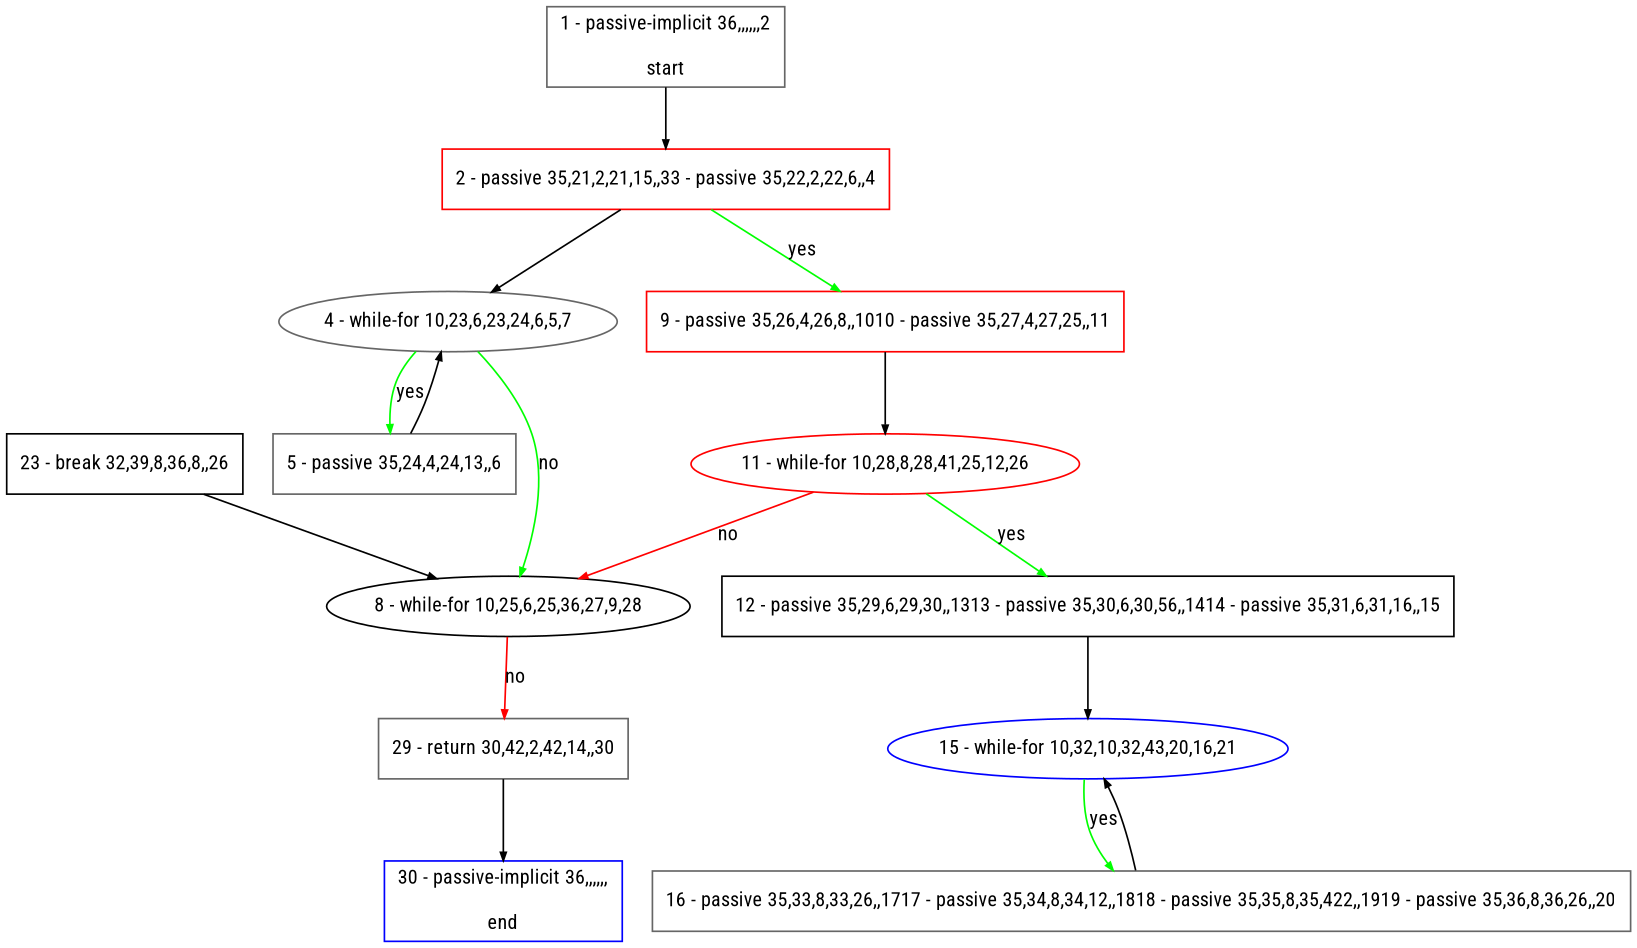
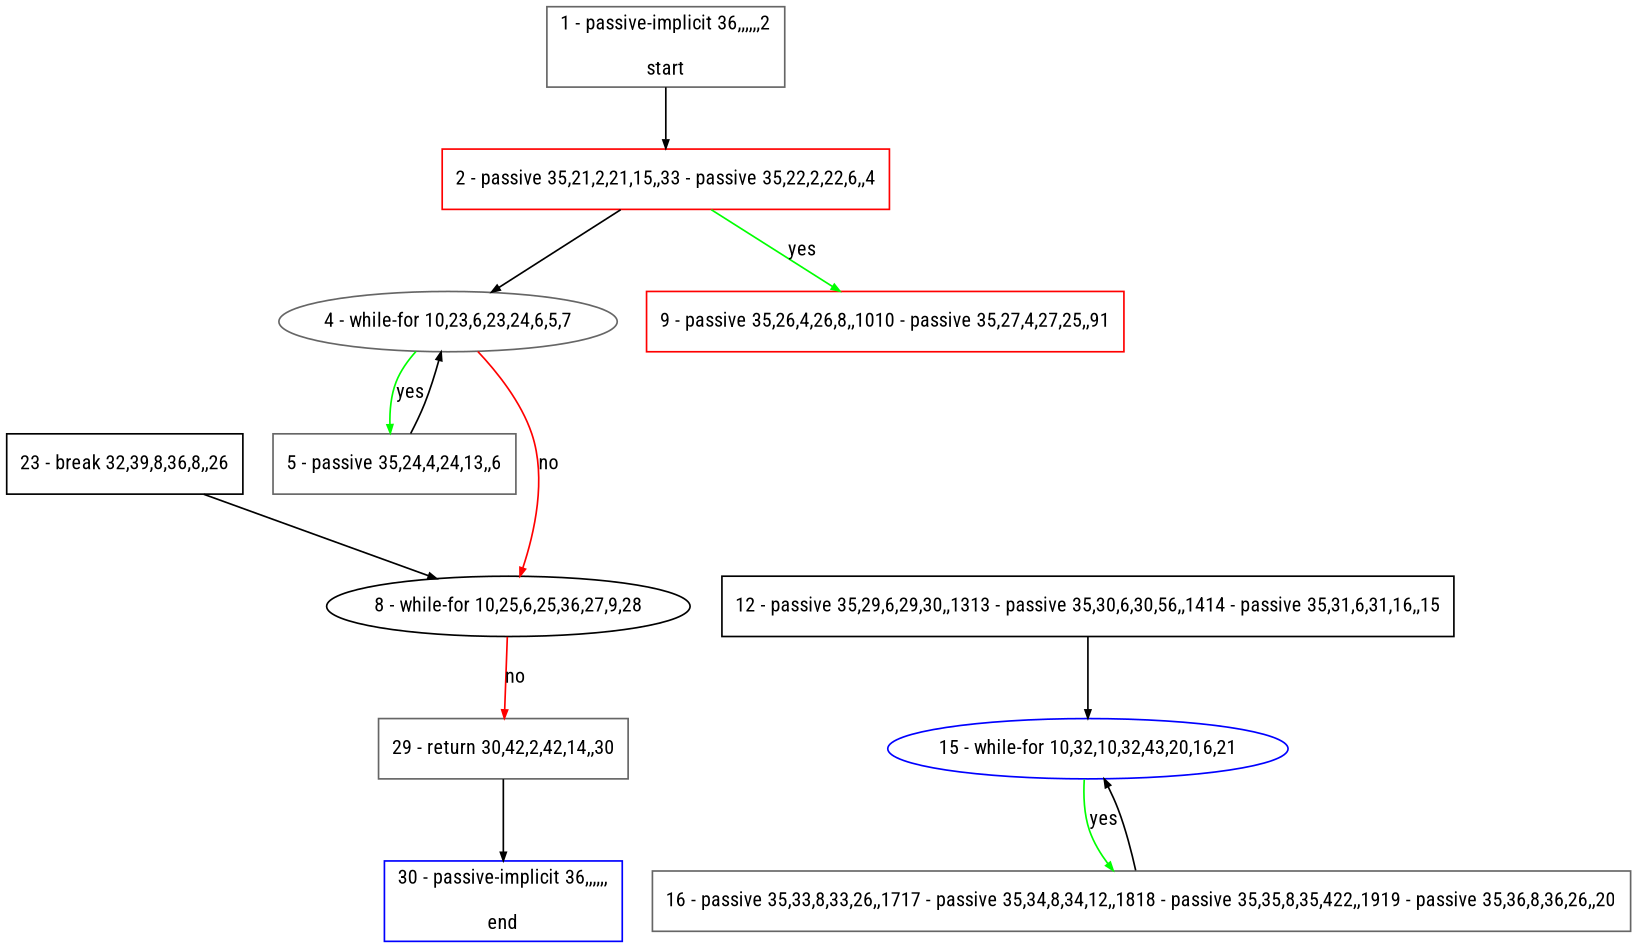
(885, 322) -> (885, 322)
(536, 452) -> (536, 452)
(885, 464) -> none
